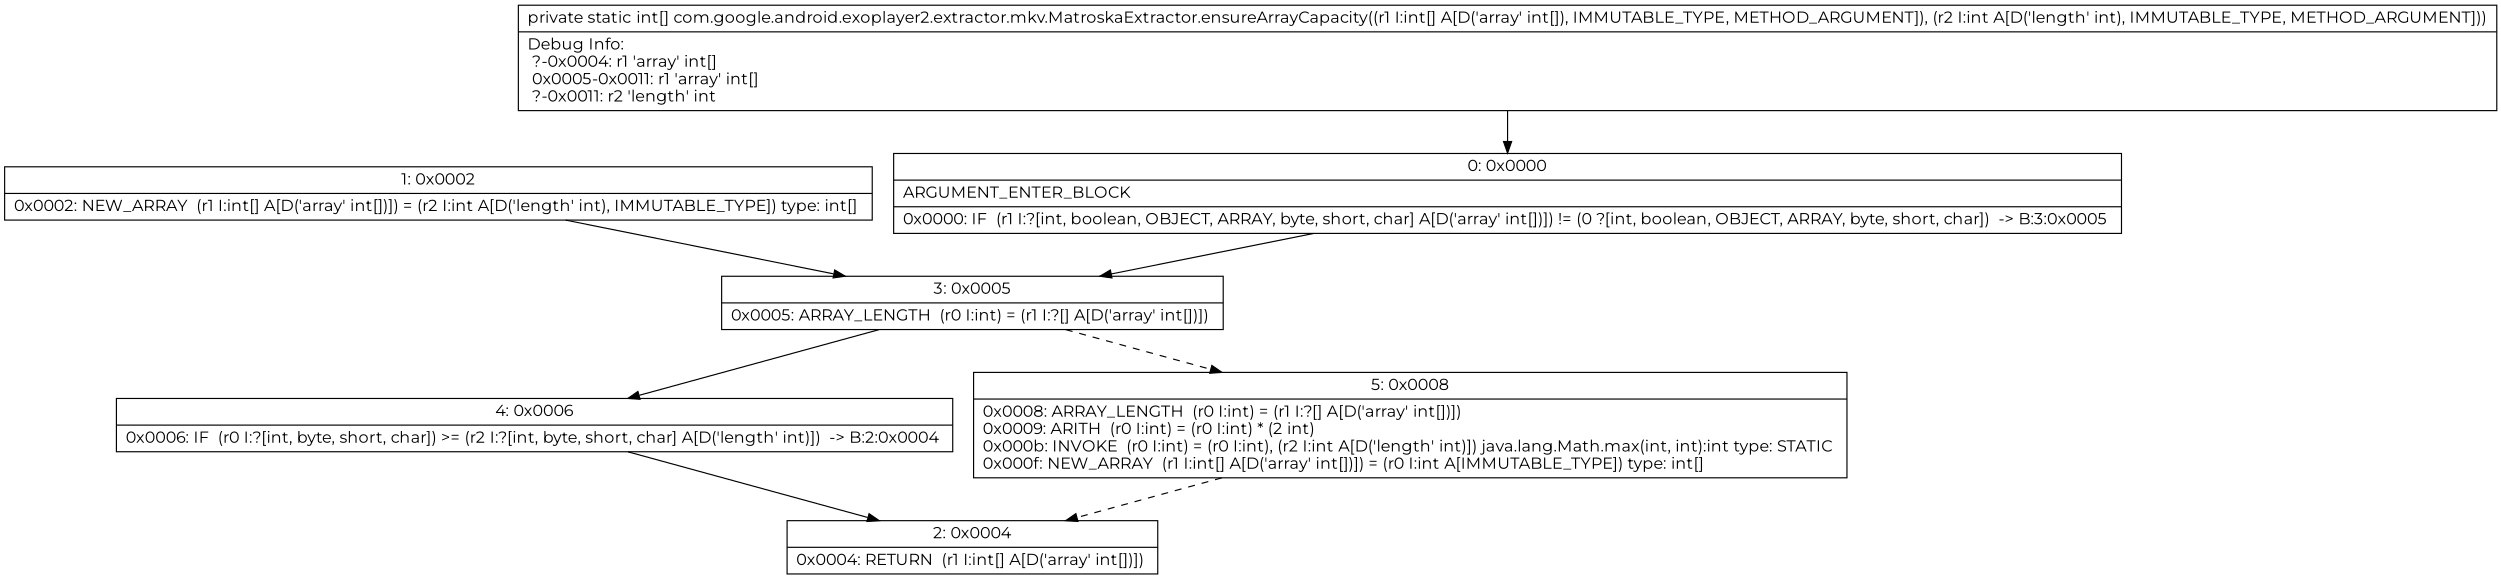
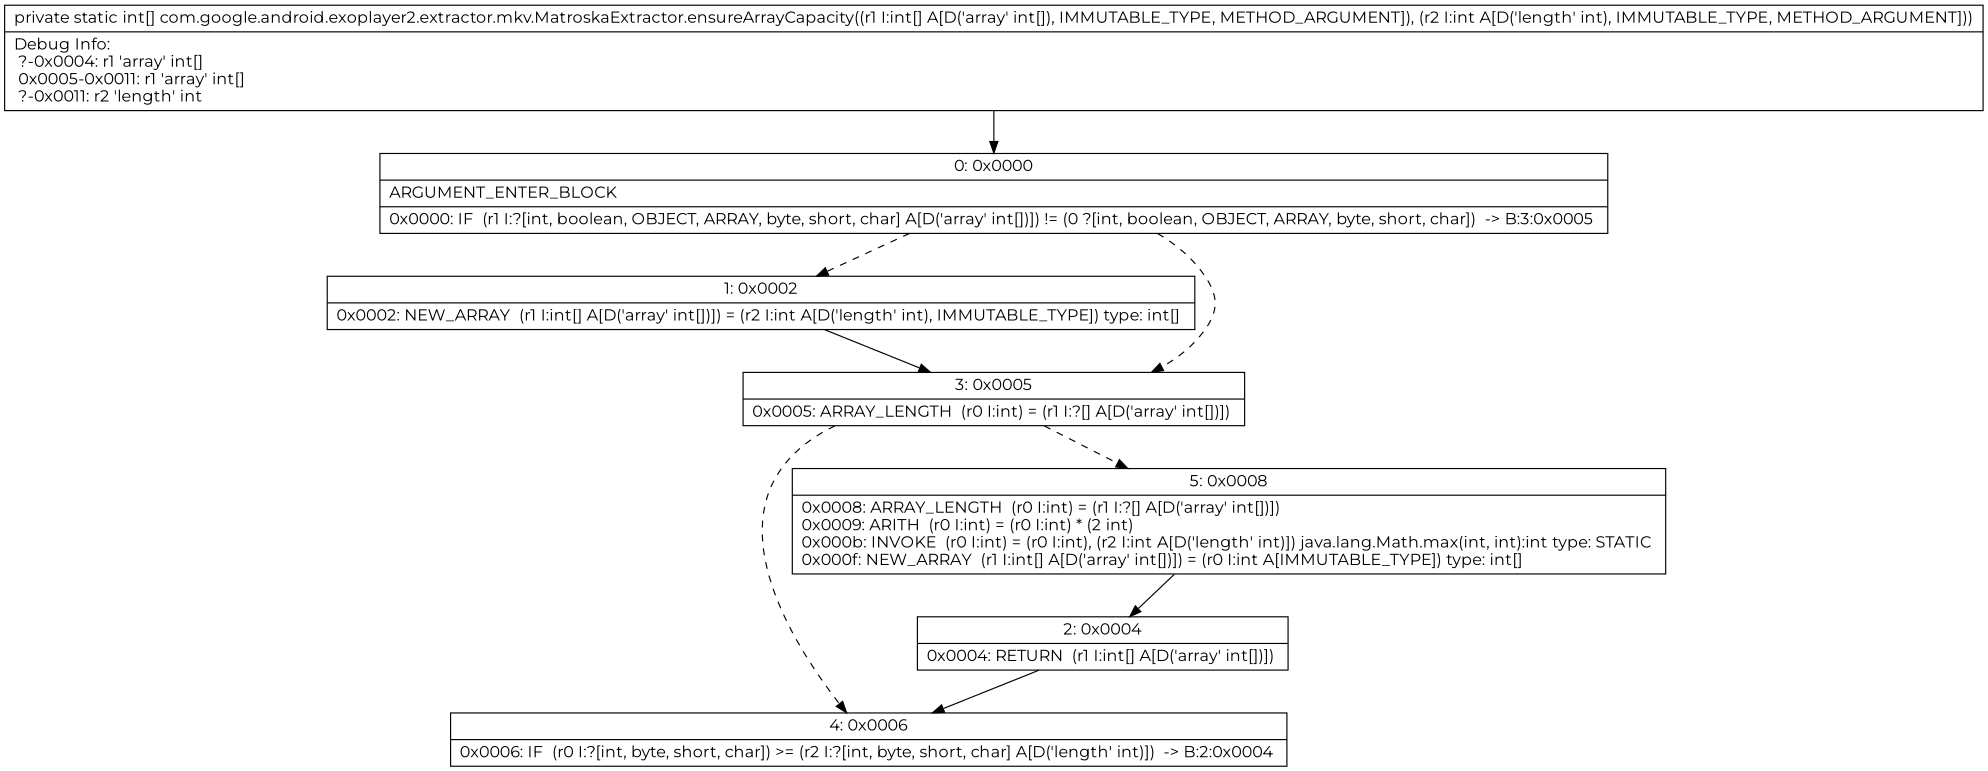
none -> (868, 252)
(1212, 254) -> (1215, 299)
(759, 362) -> (765, 559)
(748, 485) -> (991, 689)
(1149, 498) -> (1156, 591)
